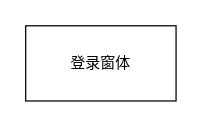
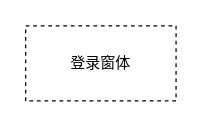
(101, 63) -> (101, 63)
